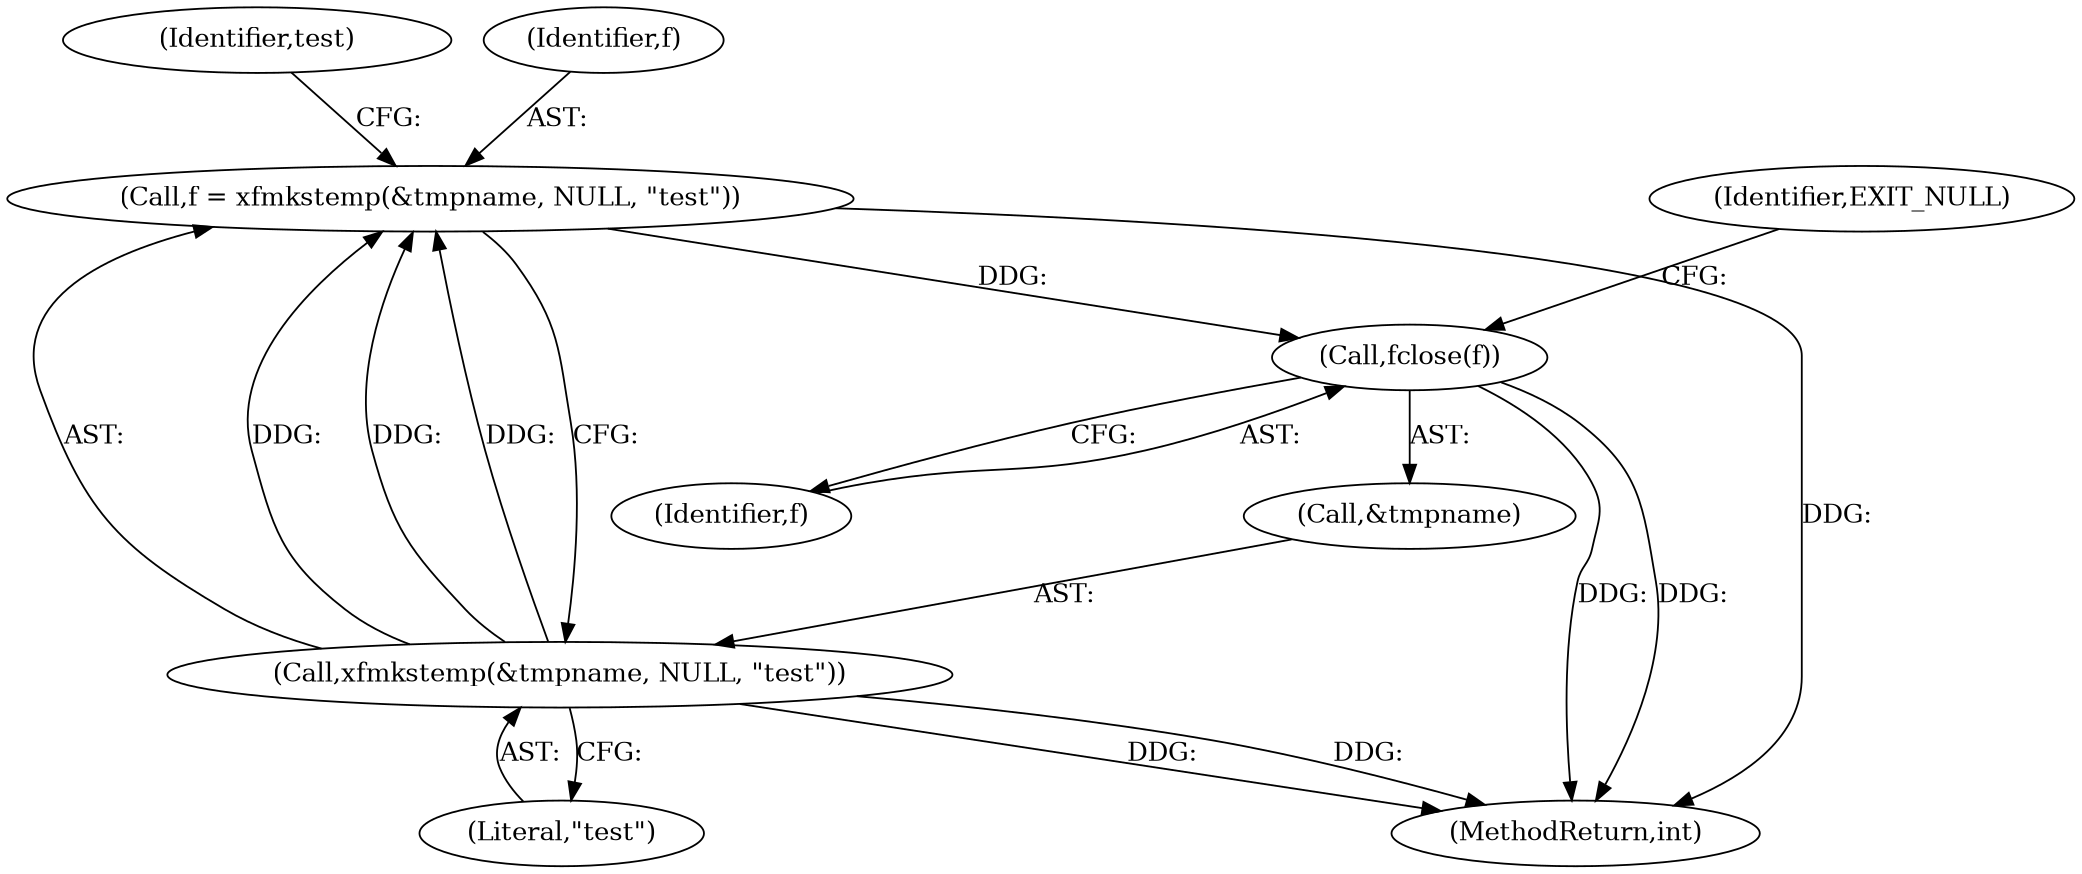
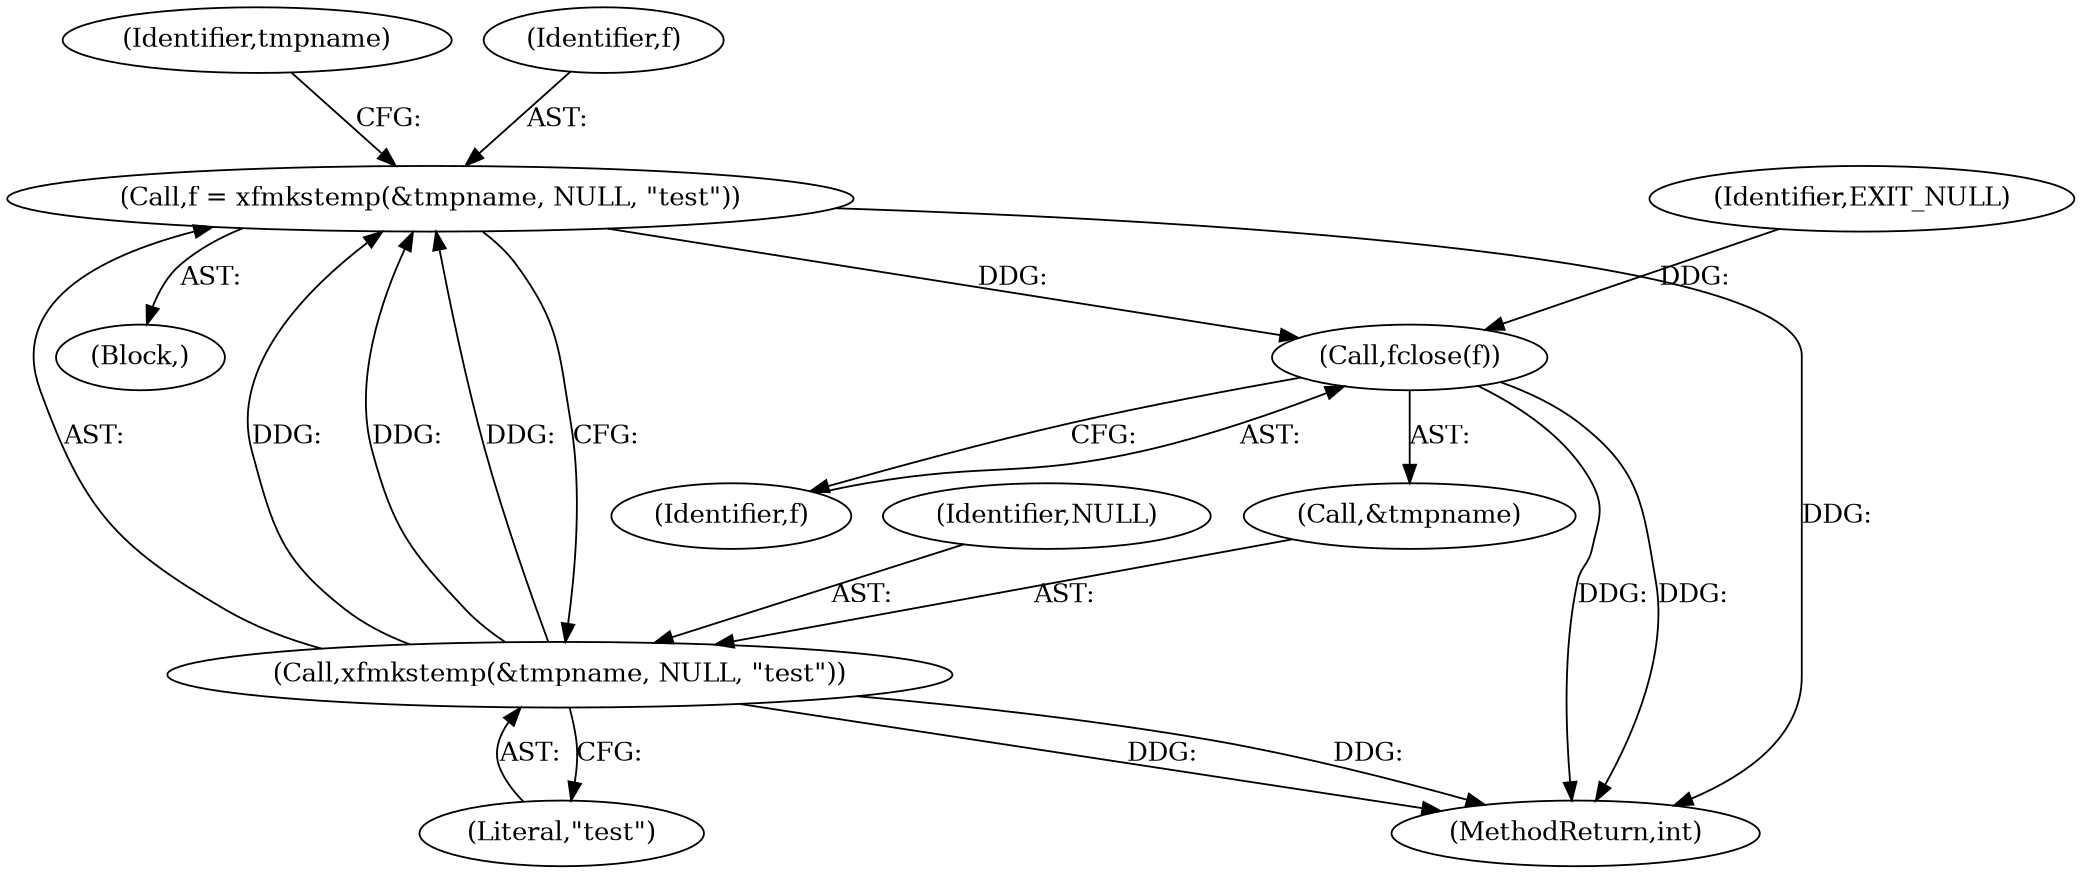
(257, 40) -> (257, 40)
(1699, 278) -> (1699, 278)
none -> (140, 357)
none -> (1047, 516)
